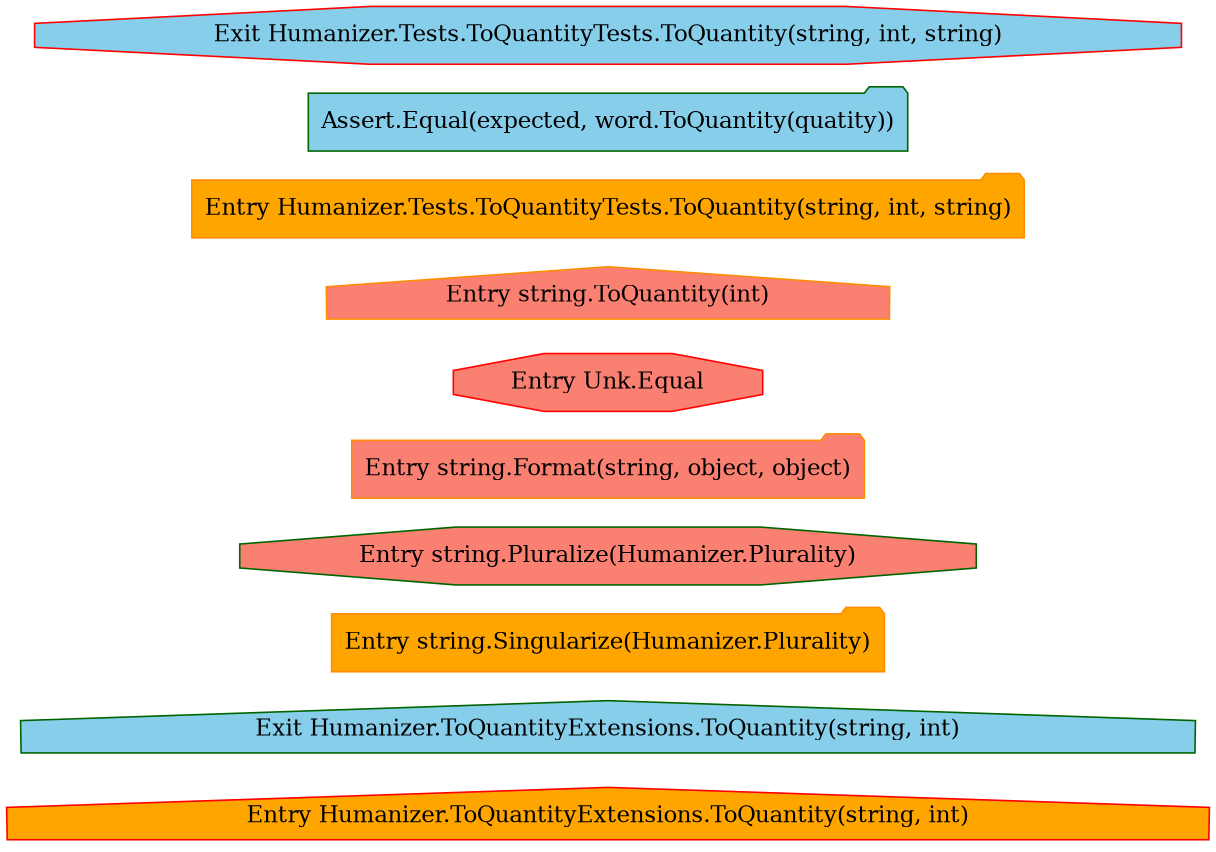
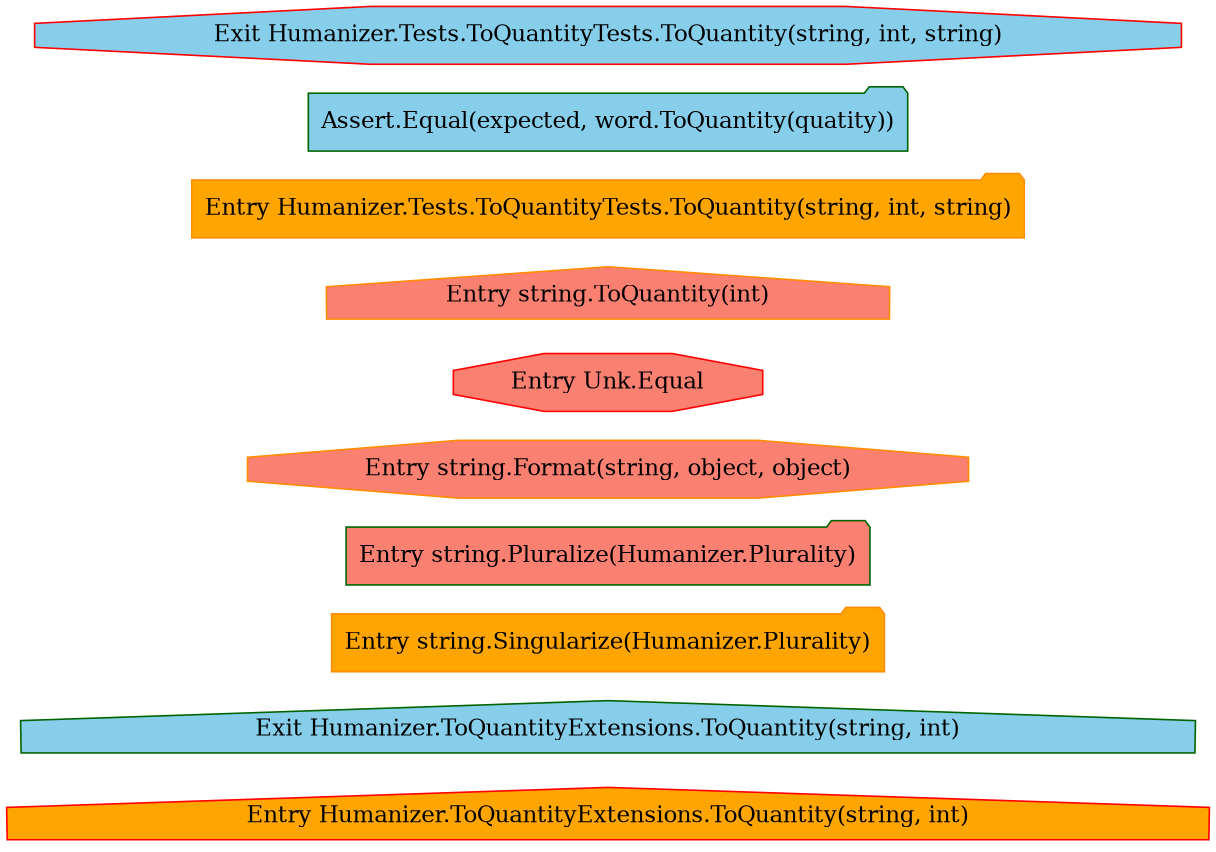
(608, 469) -> (608, 469)
(608, 556) -> (608, 556)
